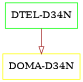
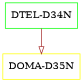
(41, 67) -> (41, 67)
